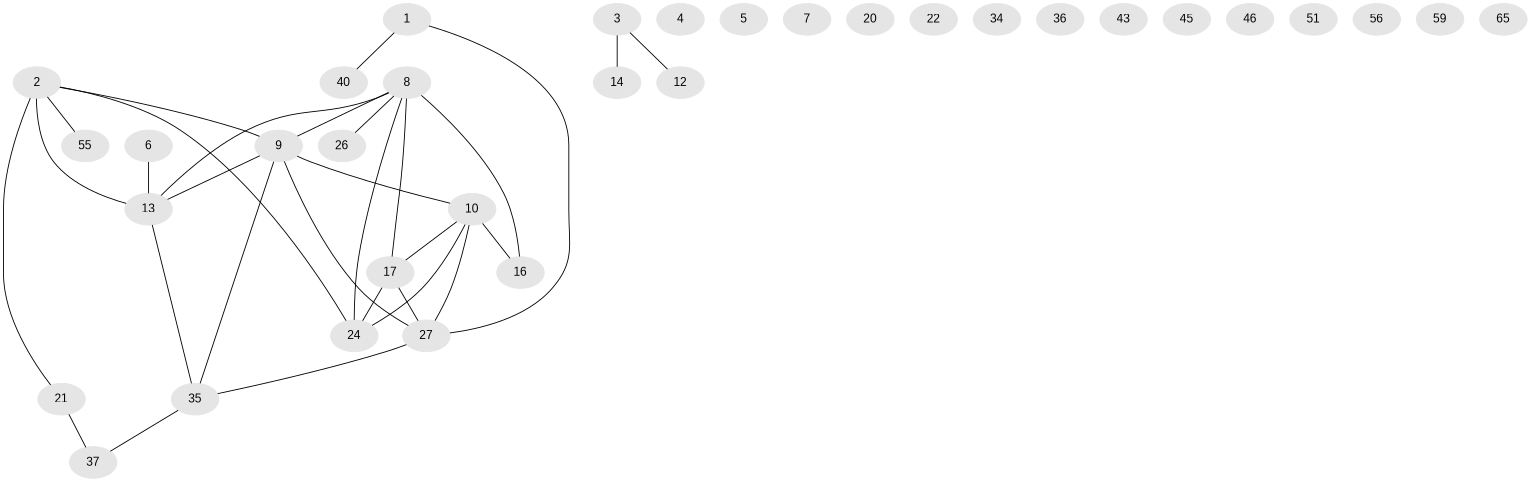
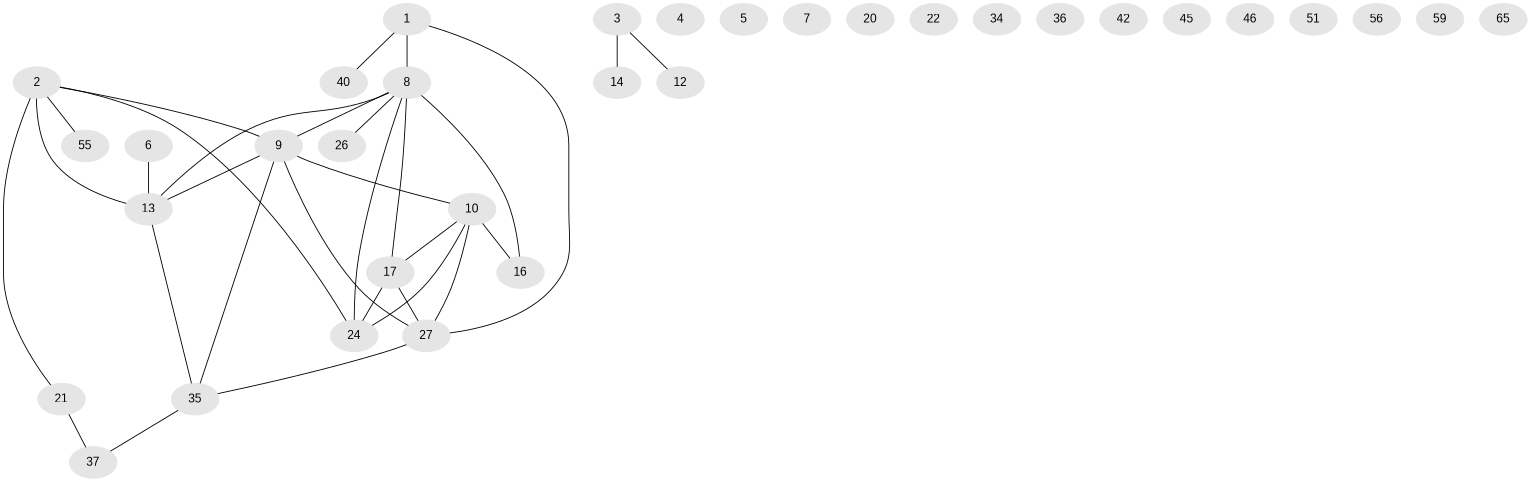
(1124, 19) -> (1124, 19)
none -> (407, 51)
